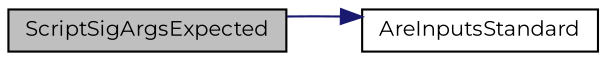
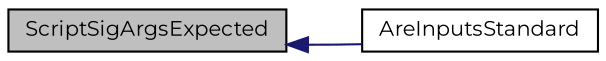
(314, 16) -> (335, 45)
